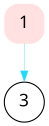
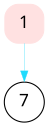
(24, 102) -> (24, 102)
